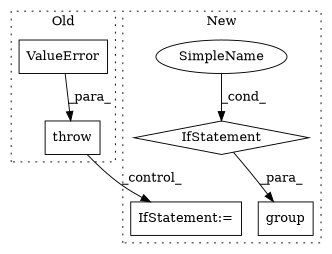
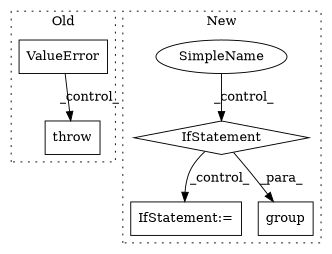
(89, 97) -> (89, 97)
(244, 97) -> (244, 97)
(113, 178) -> (191, 170)
